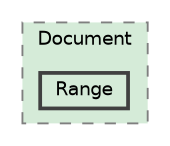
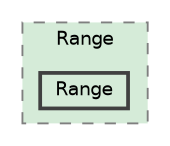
(85, 40) -> (85, 40)
